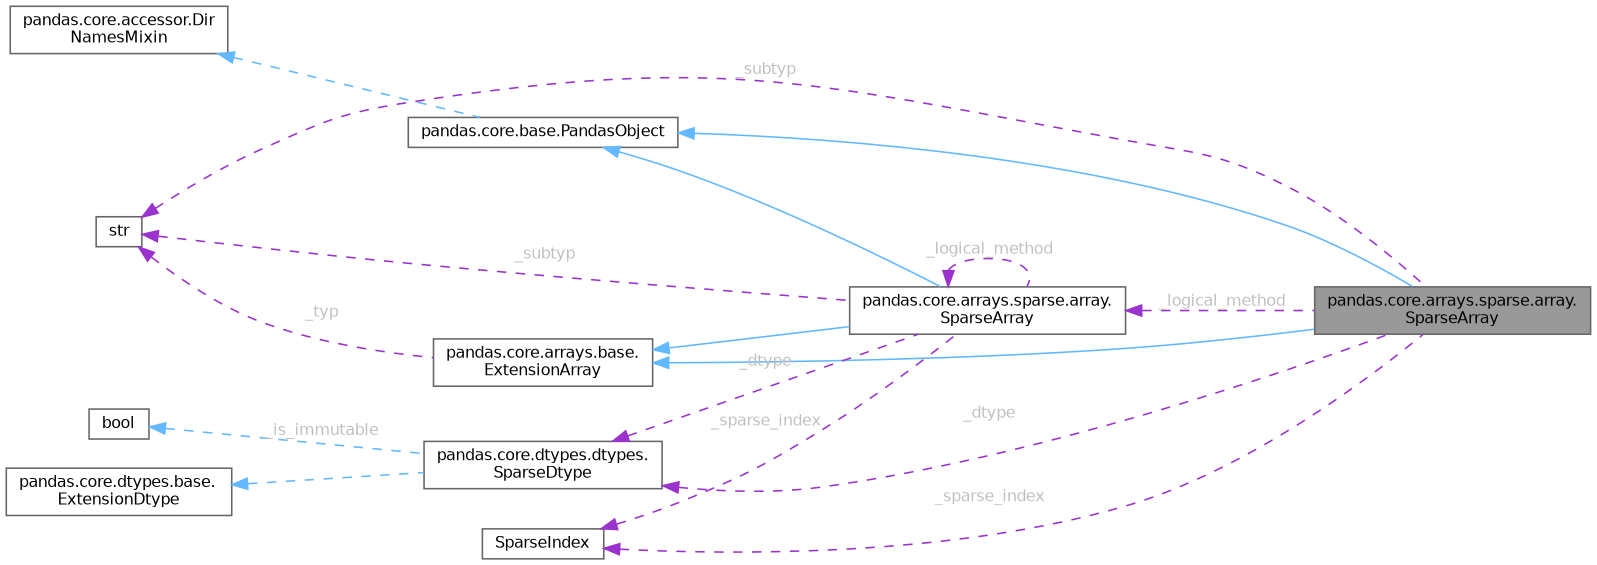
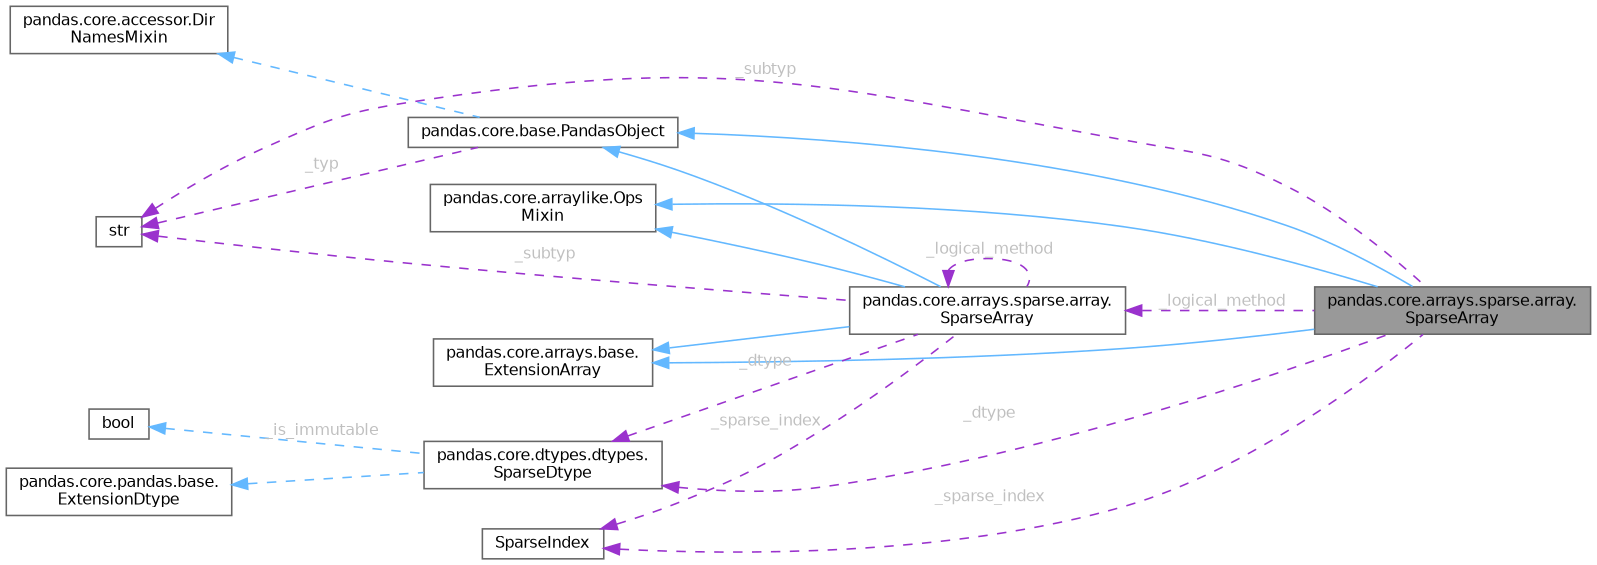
none -> (543, 208)
(284, 330) -> (318, 185)
(119, 492) -> (119, 492)
